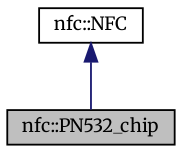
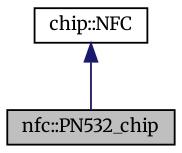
(91, 25) -> (91, 25)
